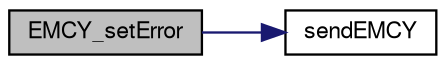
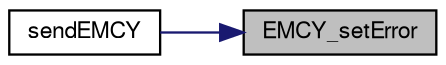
(232, 32) -> (190, 32)
